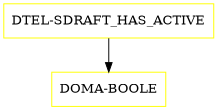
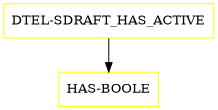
(109, 89) -> (109, 89)
